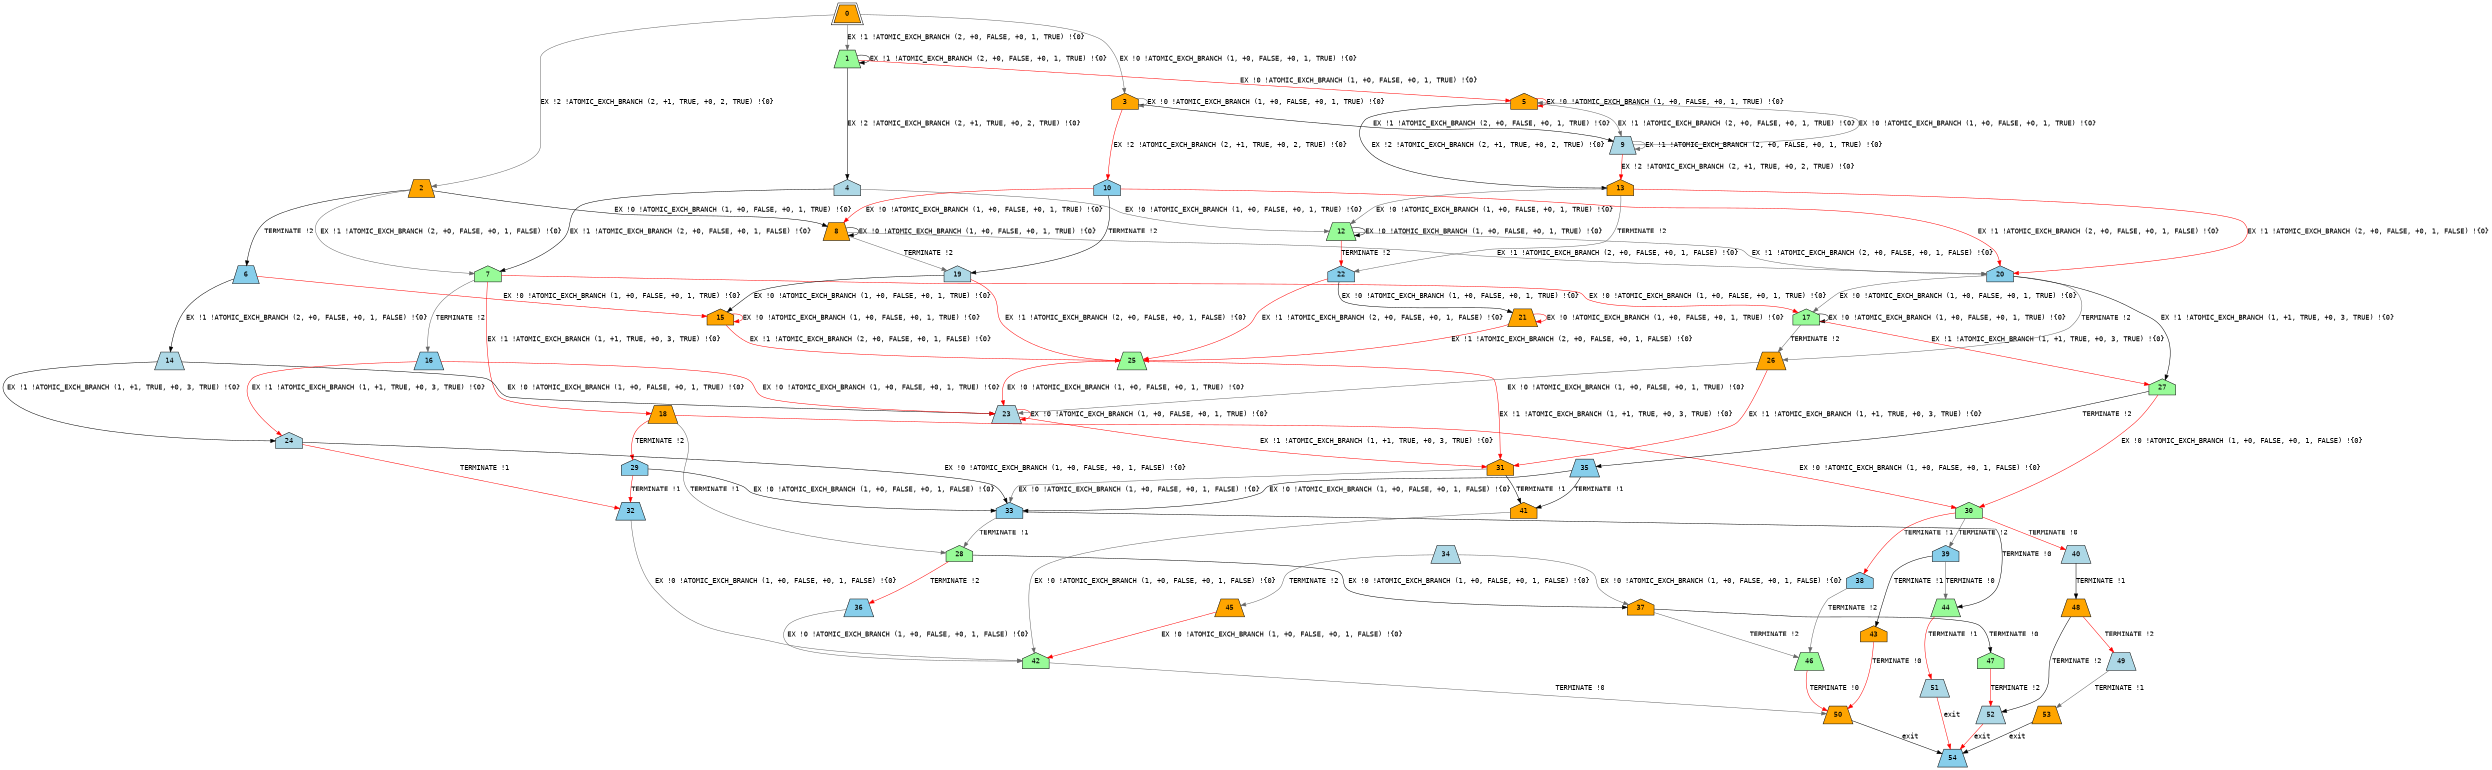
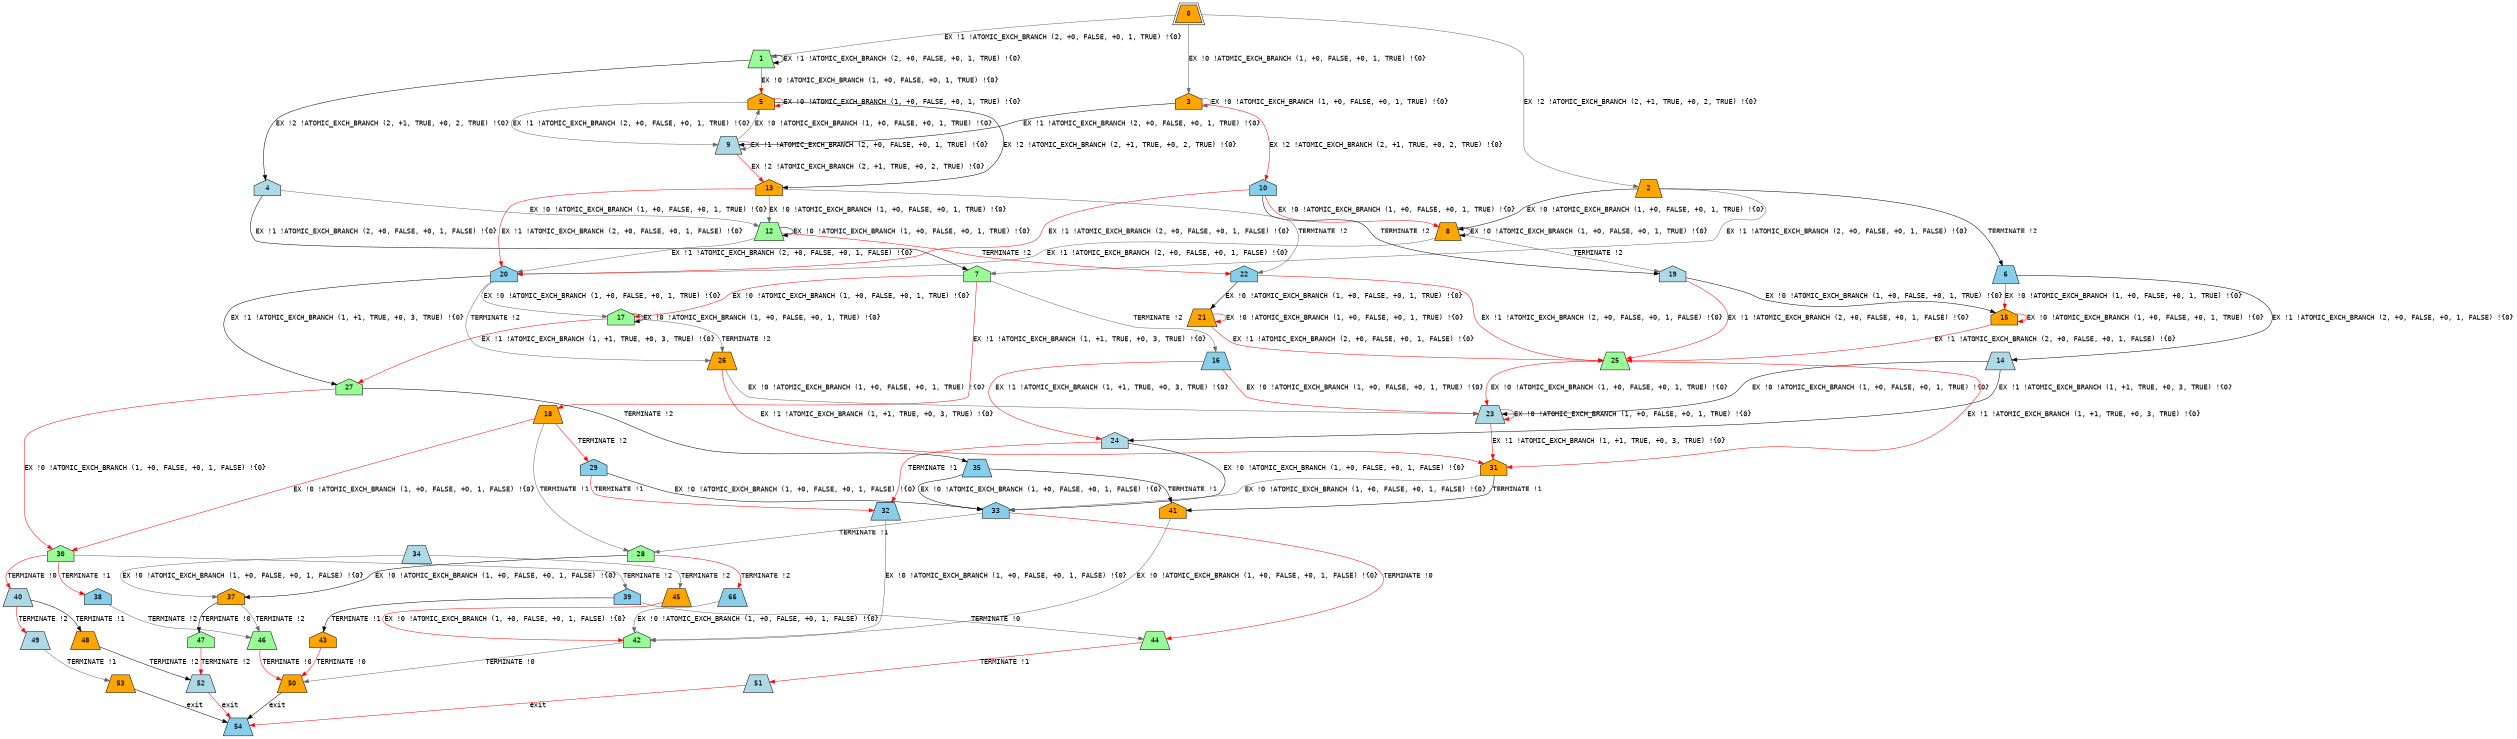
(1560, 521) -> (1312, 550)
(859, 608) -> (732, 597)
(2097, 633) -> (17, 619)
